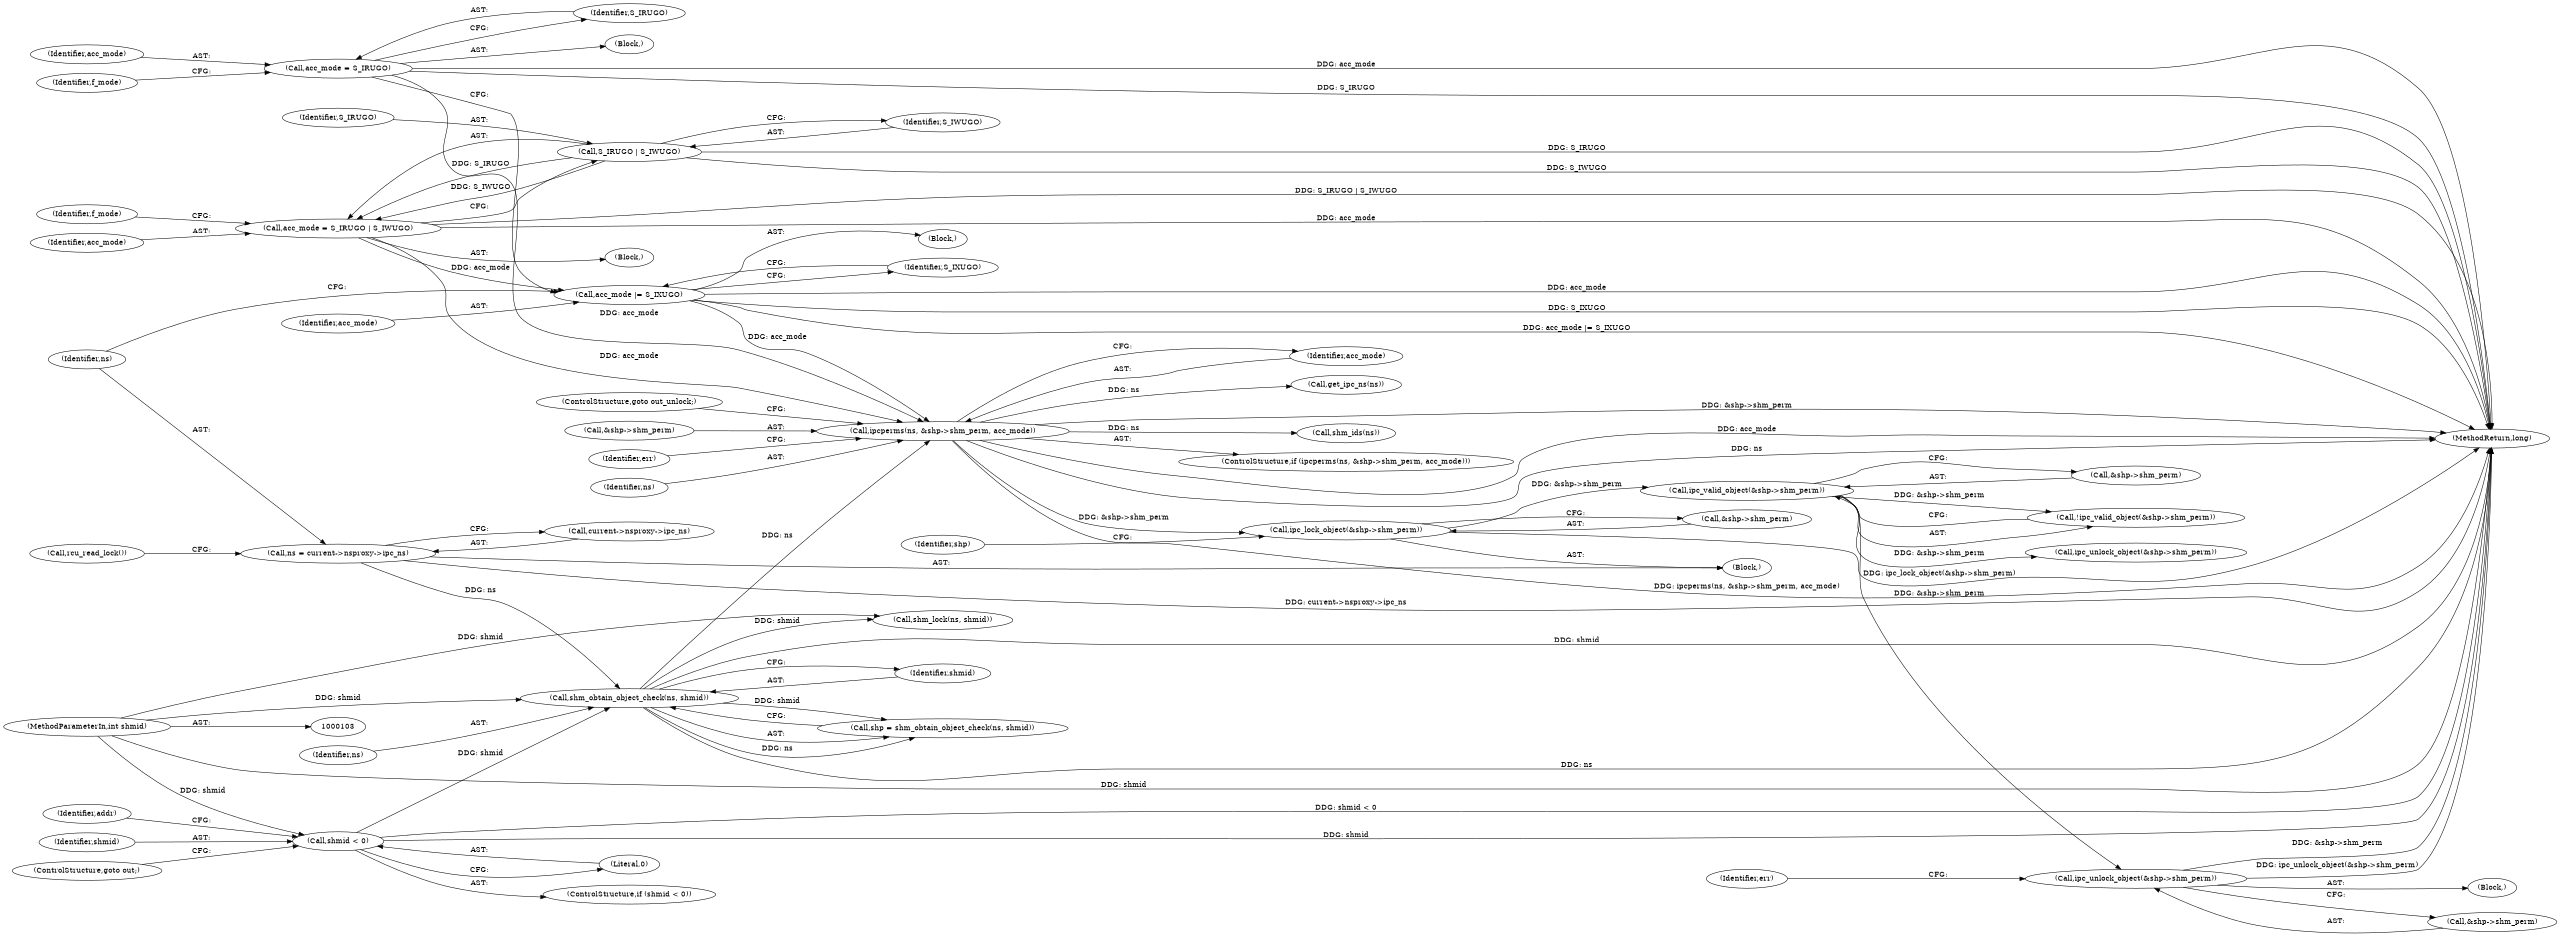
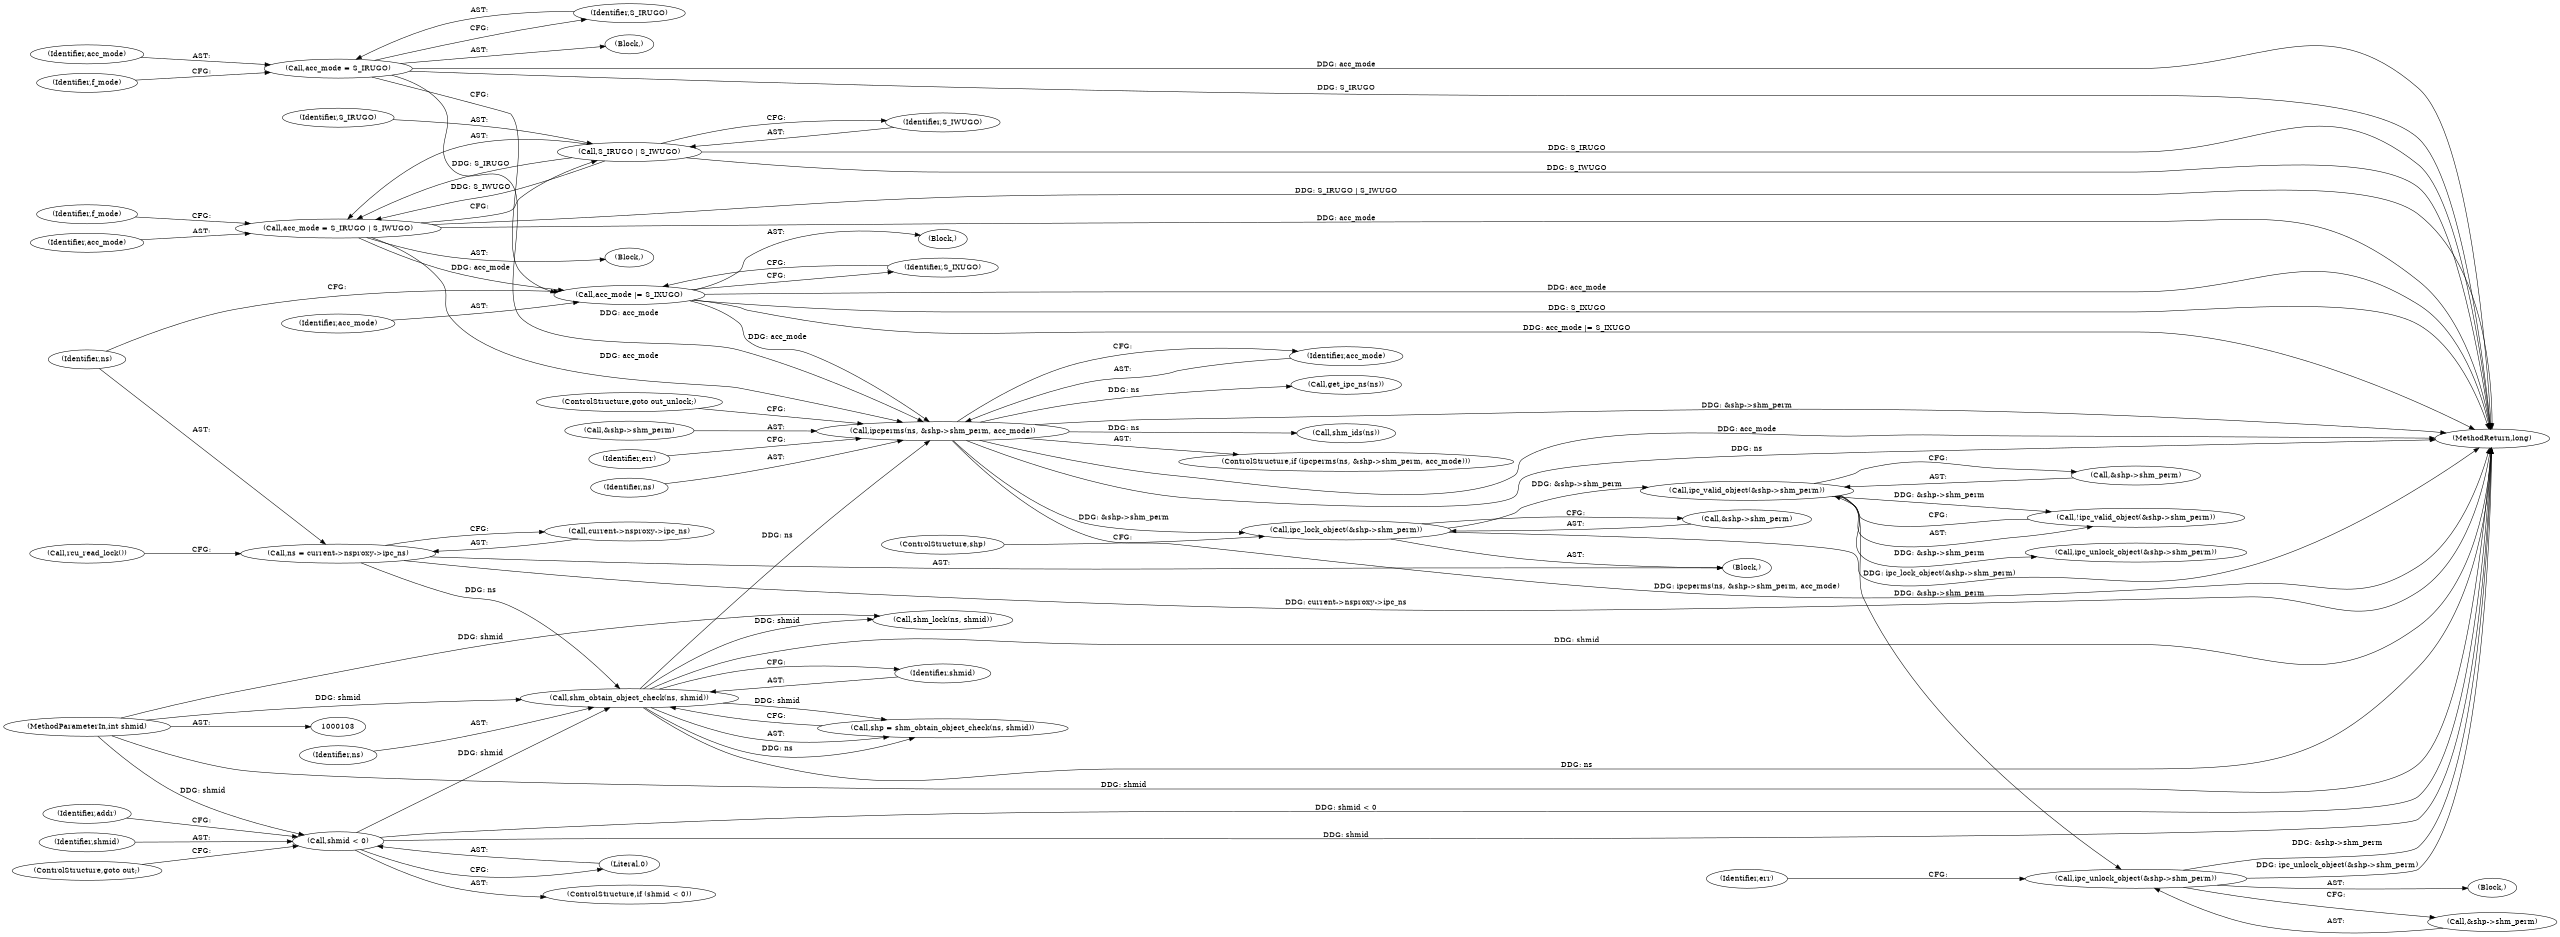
(943, 545) -> (943, 545)
